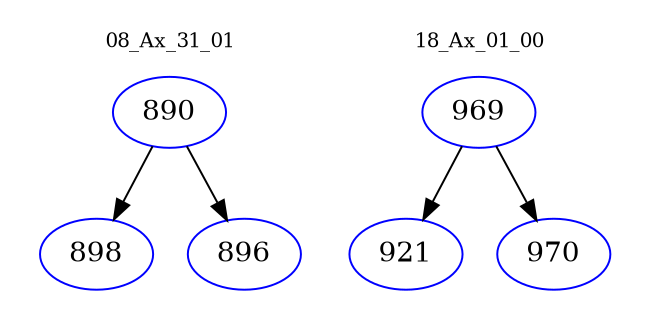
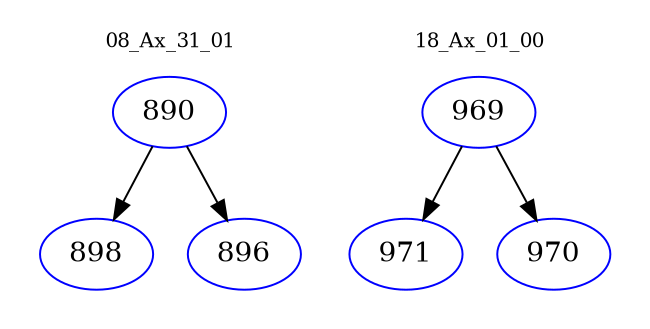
(406, 254) -> (406, 254)
